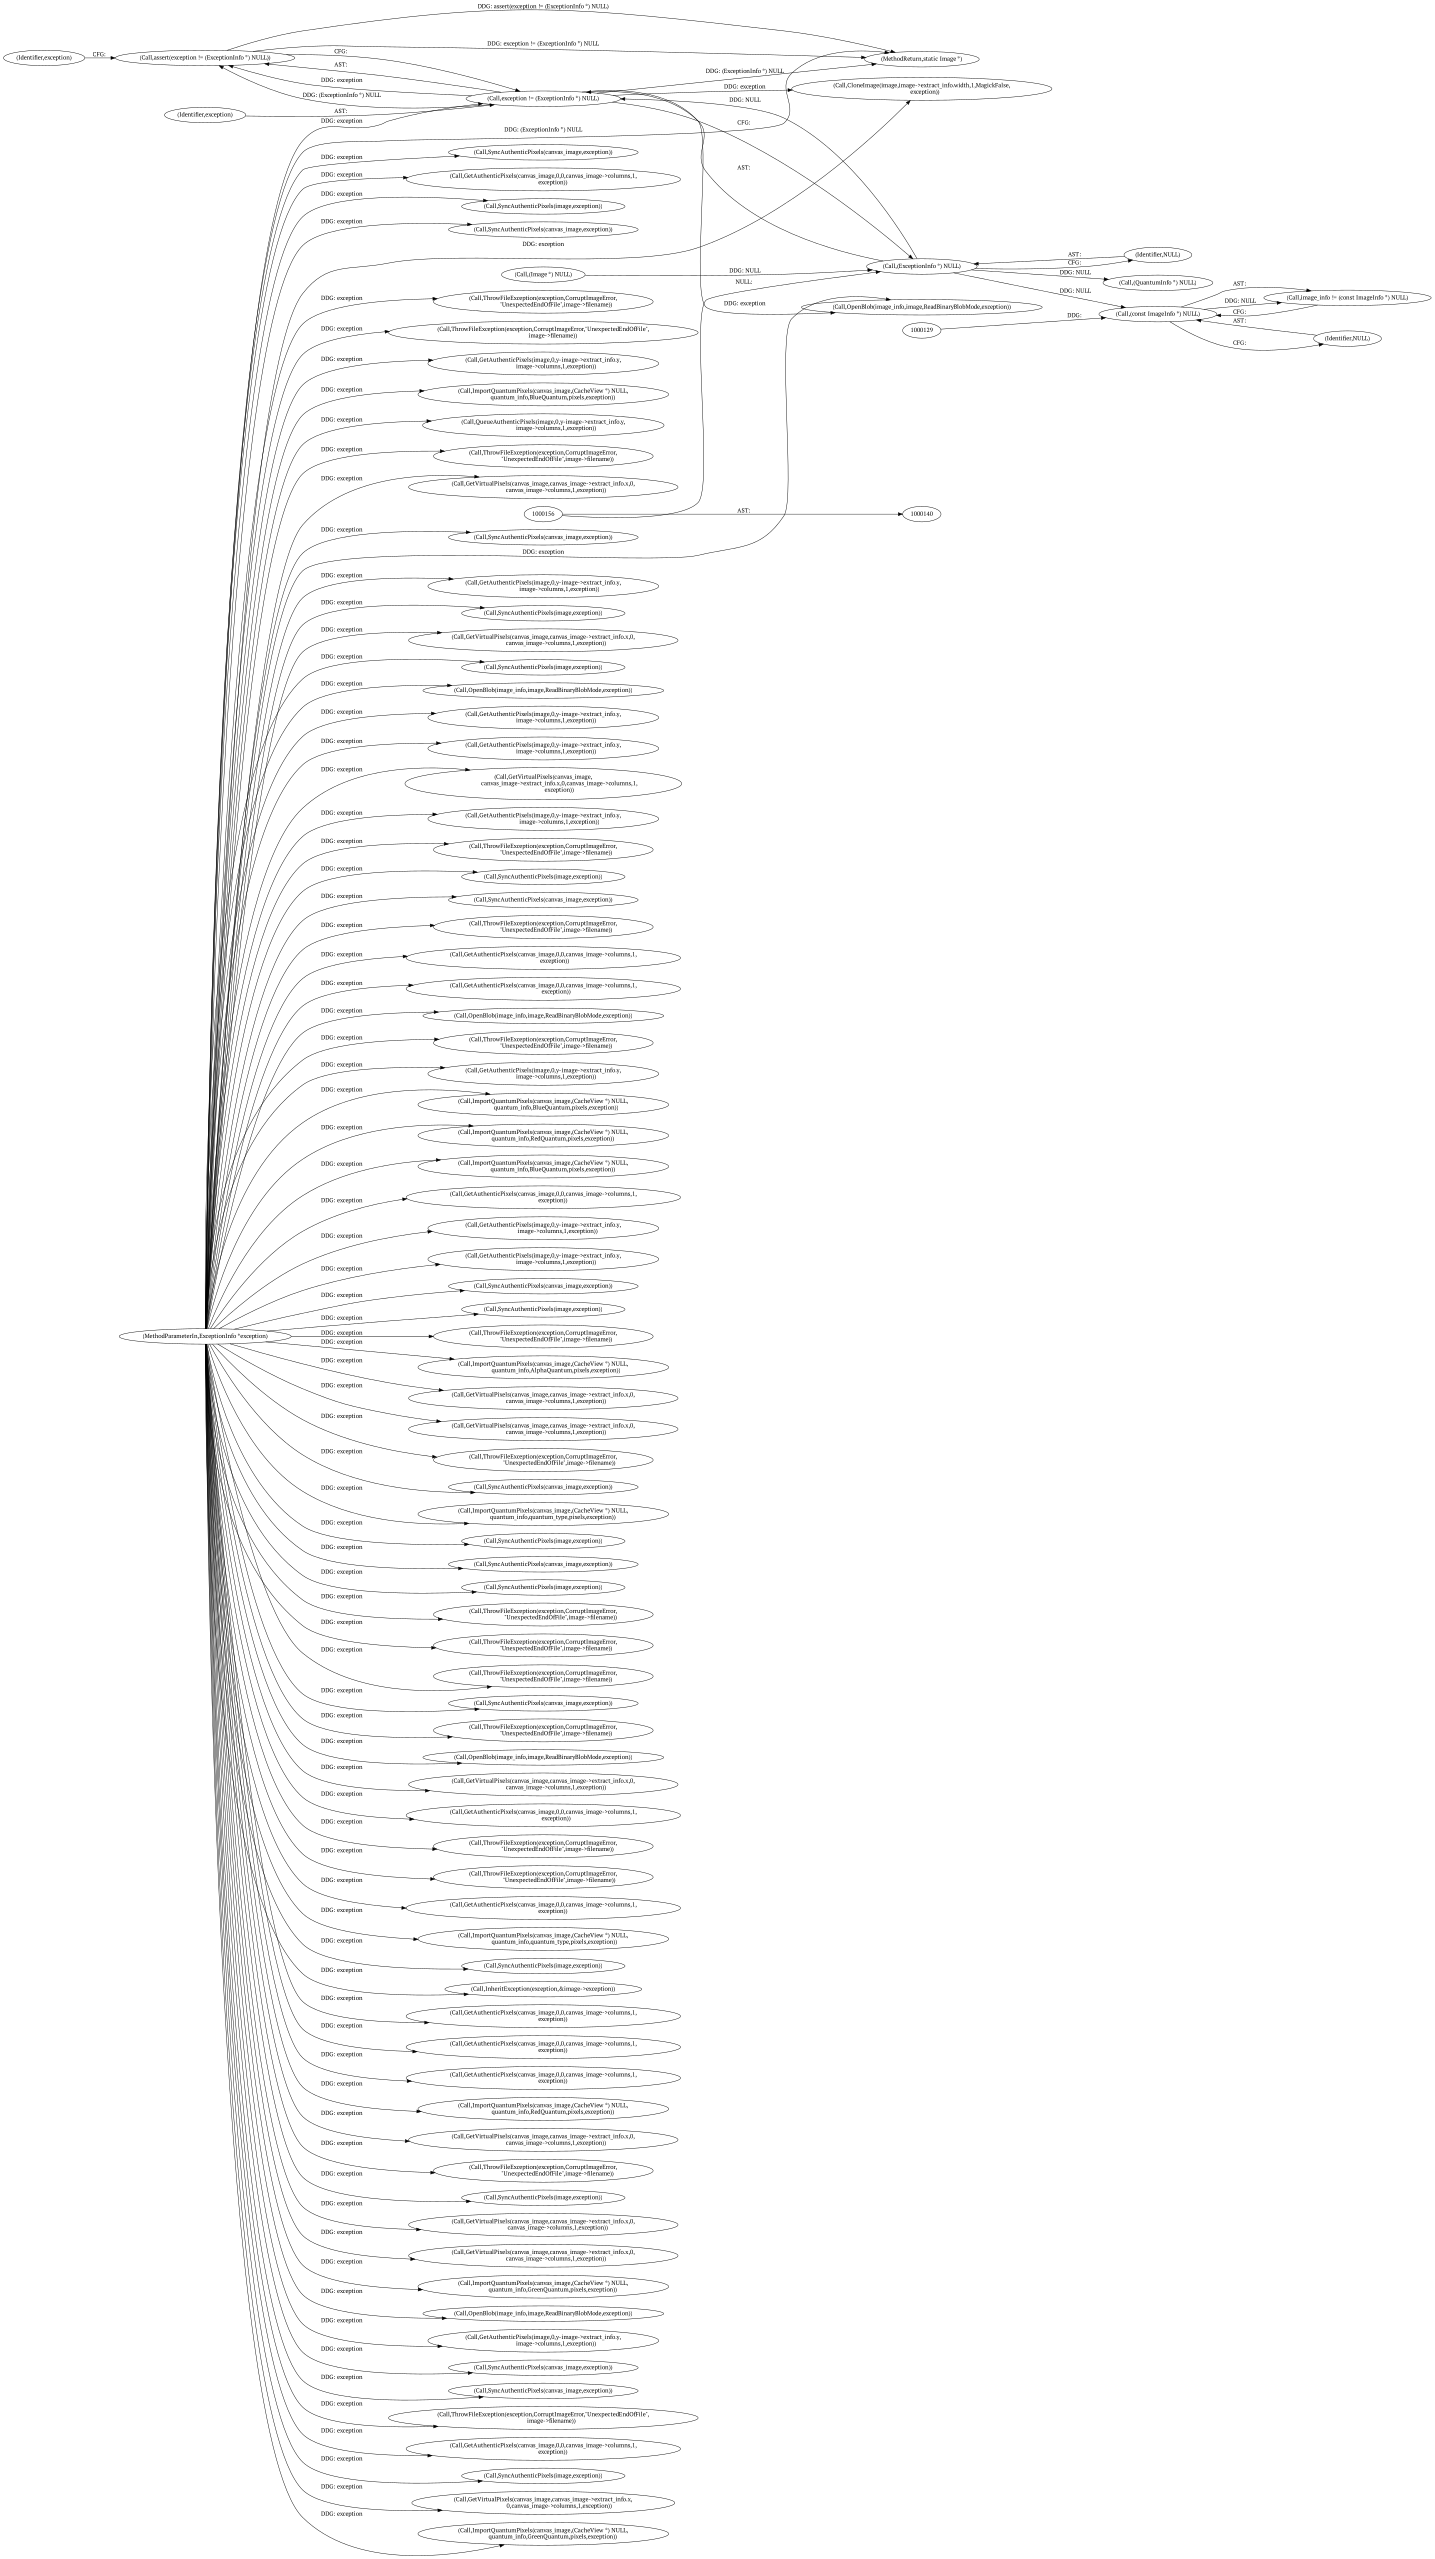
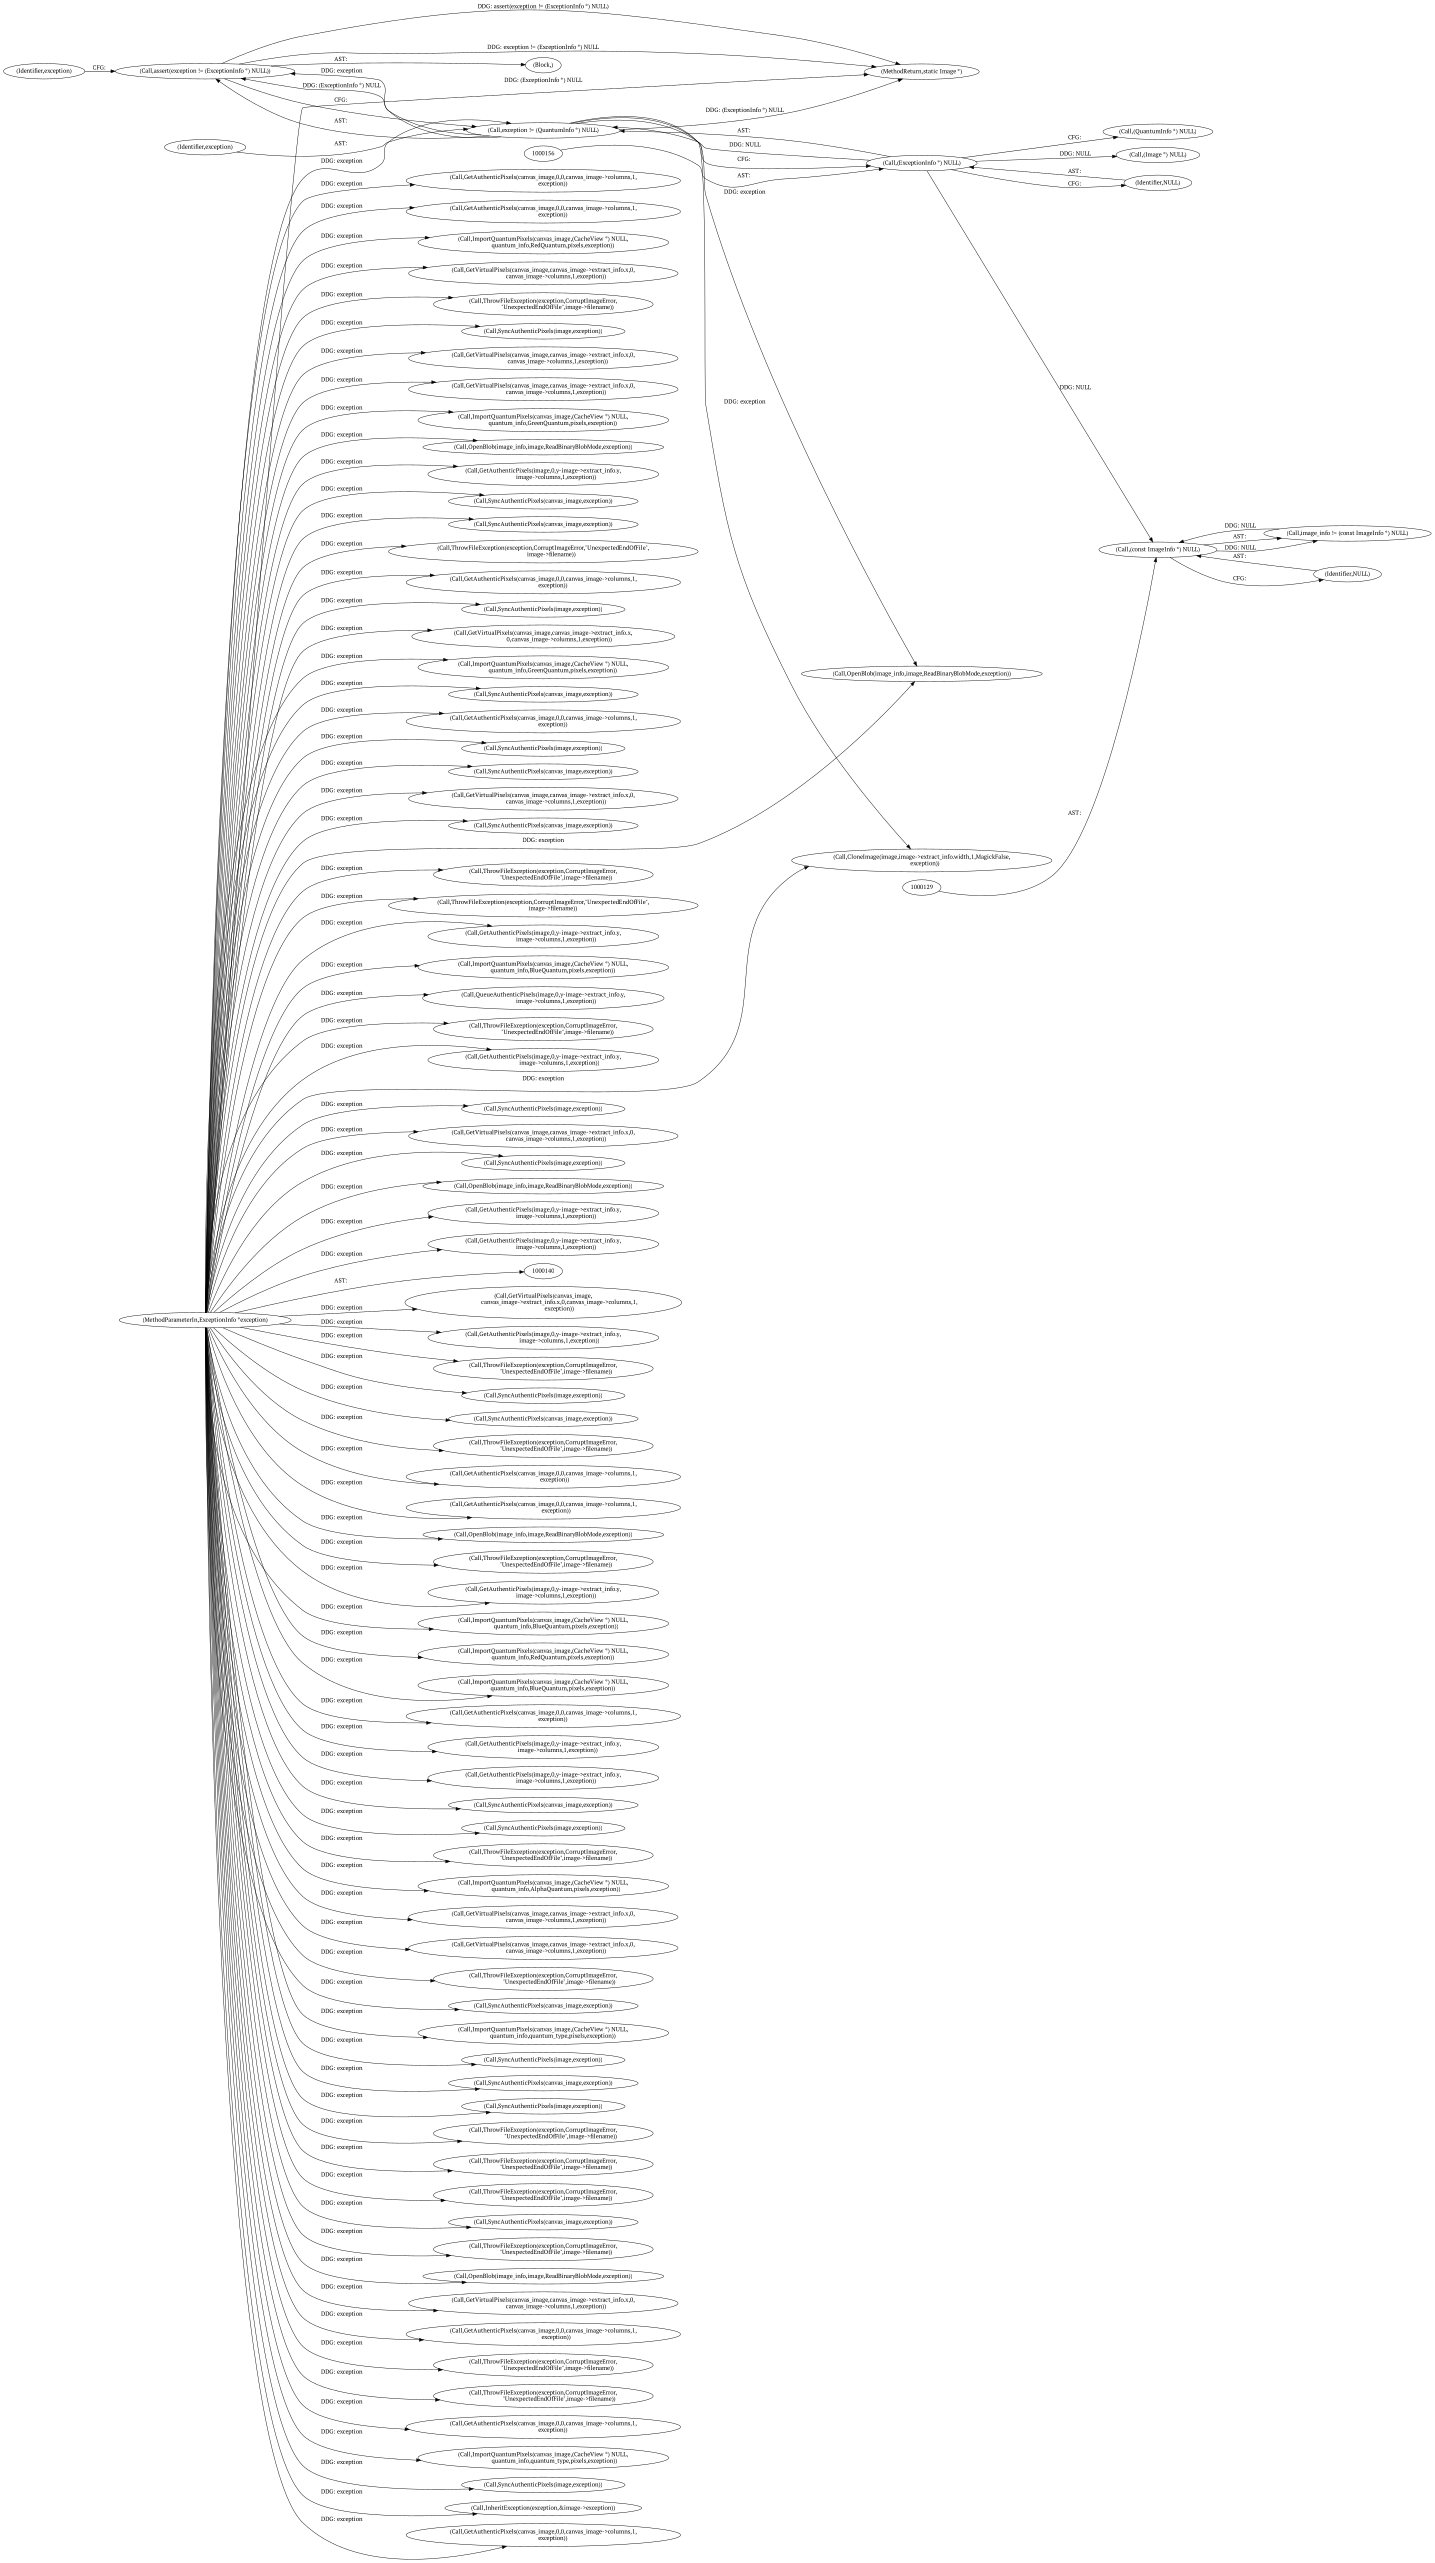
none -> (543, 65)
(543, 99) -> (543, 130)
(1075, 273) -> (1075, 138)
(727, 275) -> (1044, 159)
(745, 282) -> (745, 176)
(1240, 312) -> (1240, 526)
(1075, 316) -> (1075, 813)
(730, 514) -> (376, 1285)
